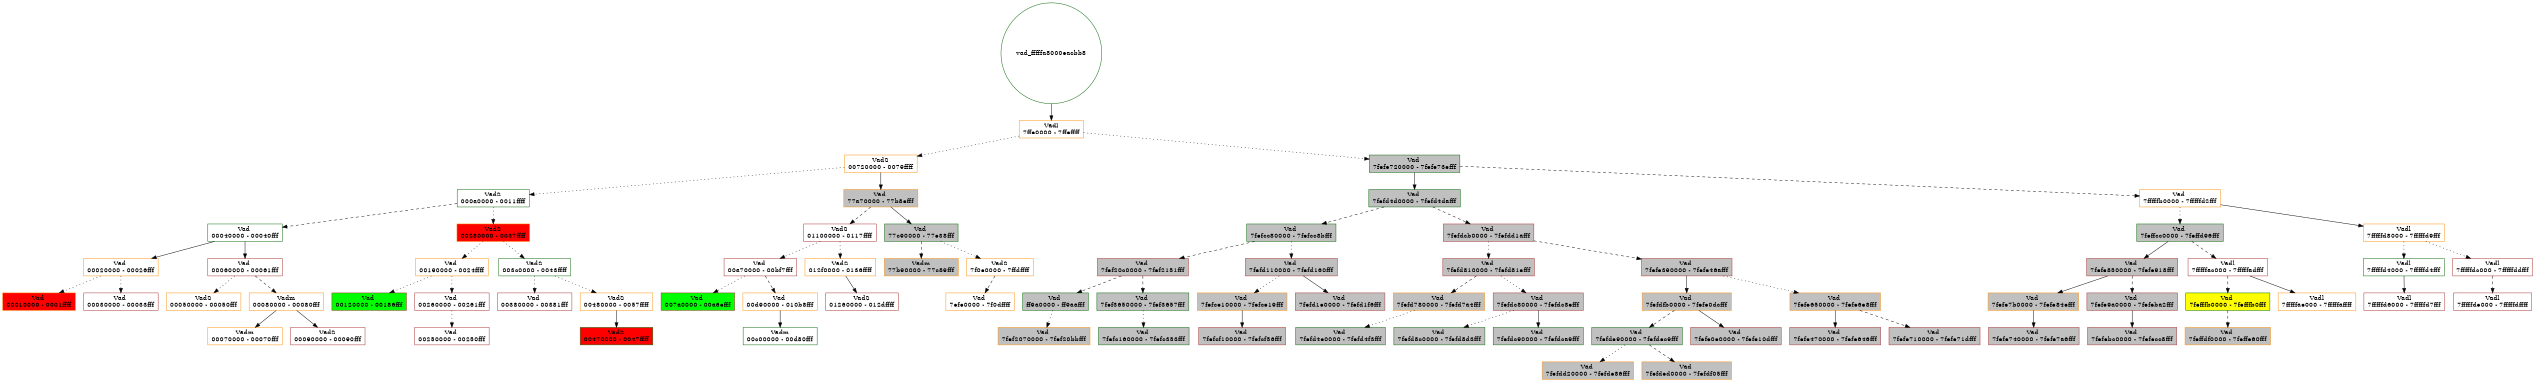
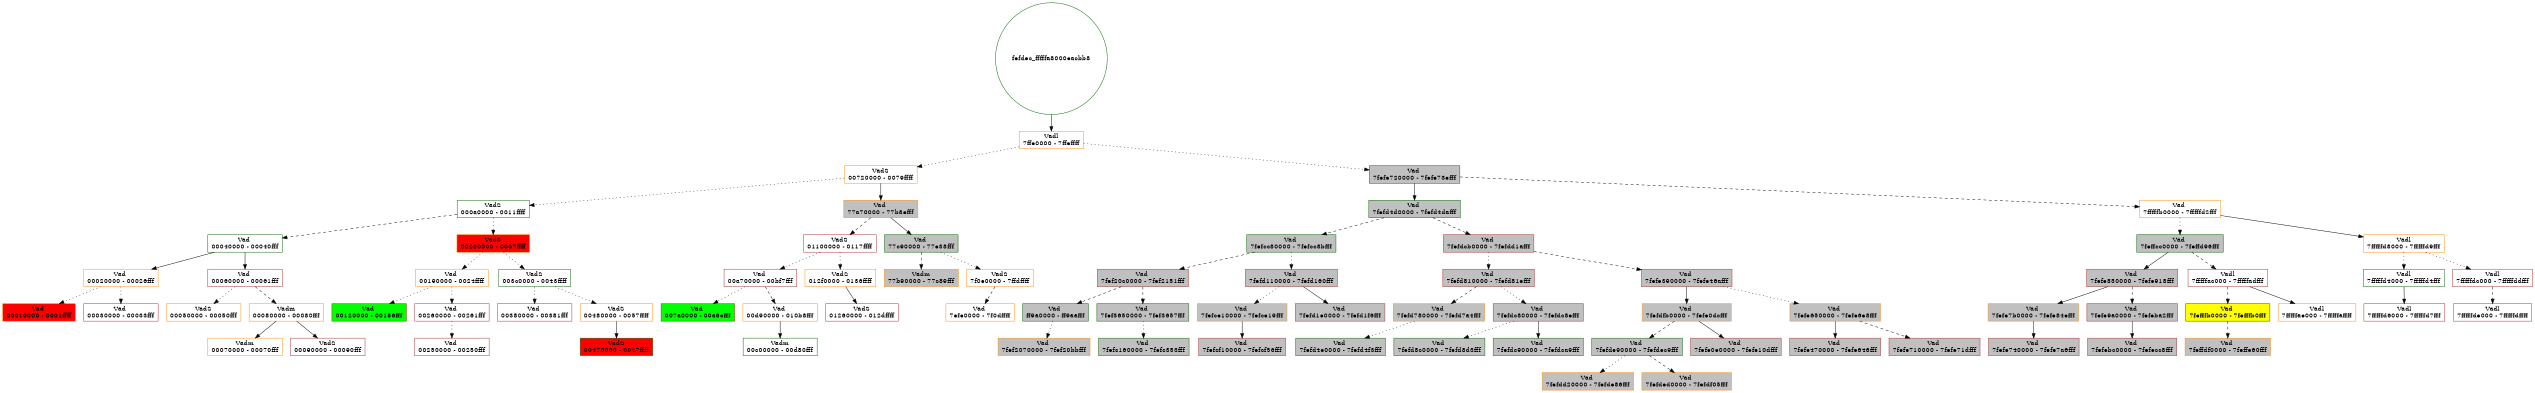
(1051, 53) -> (1051, 59)
